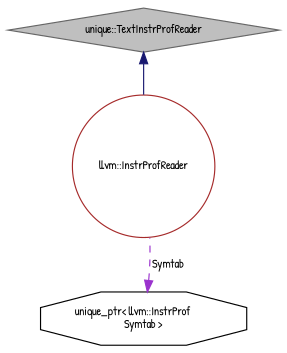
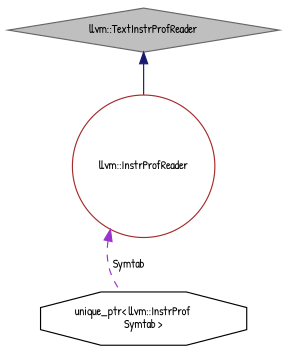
(144, 30) -> (144, 30)
(150, 259) -> (109, 268)
